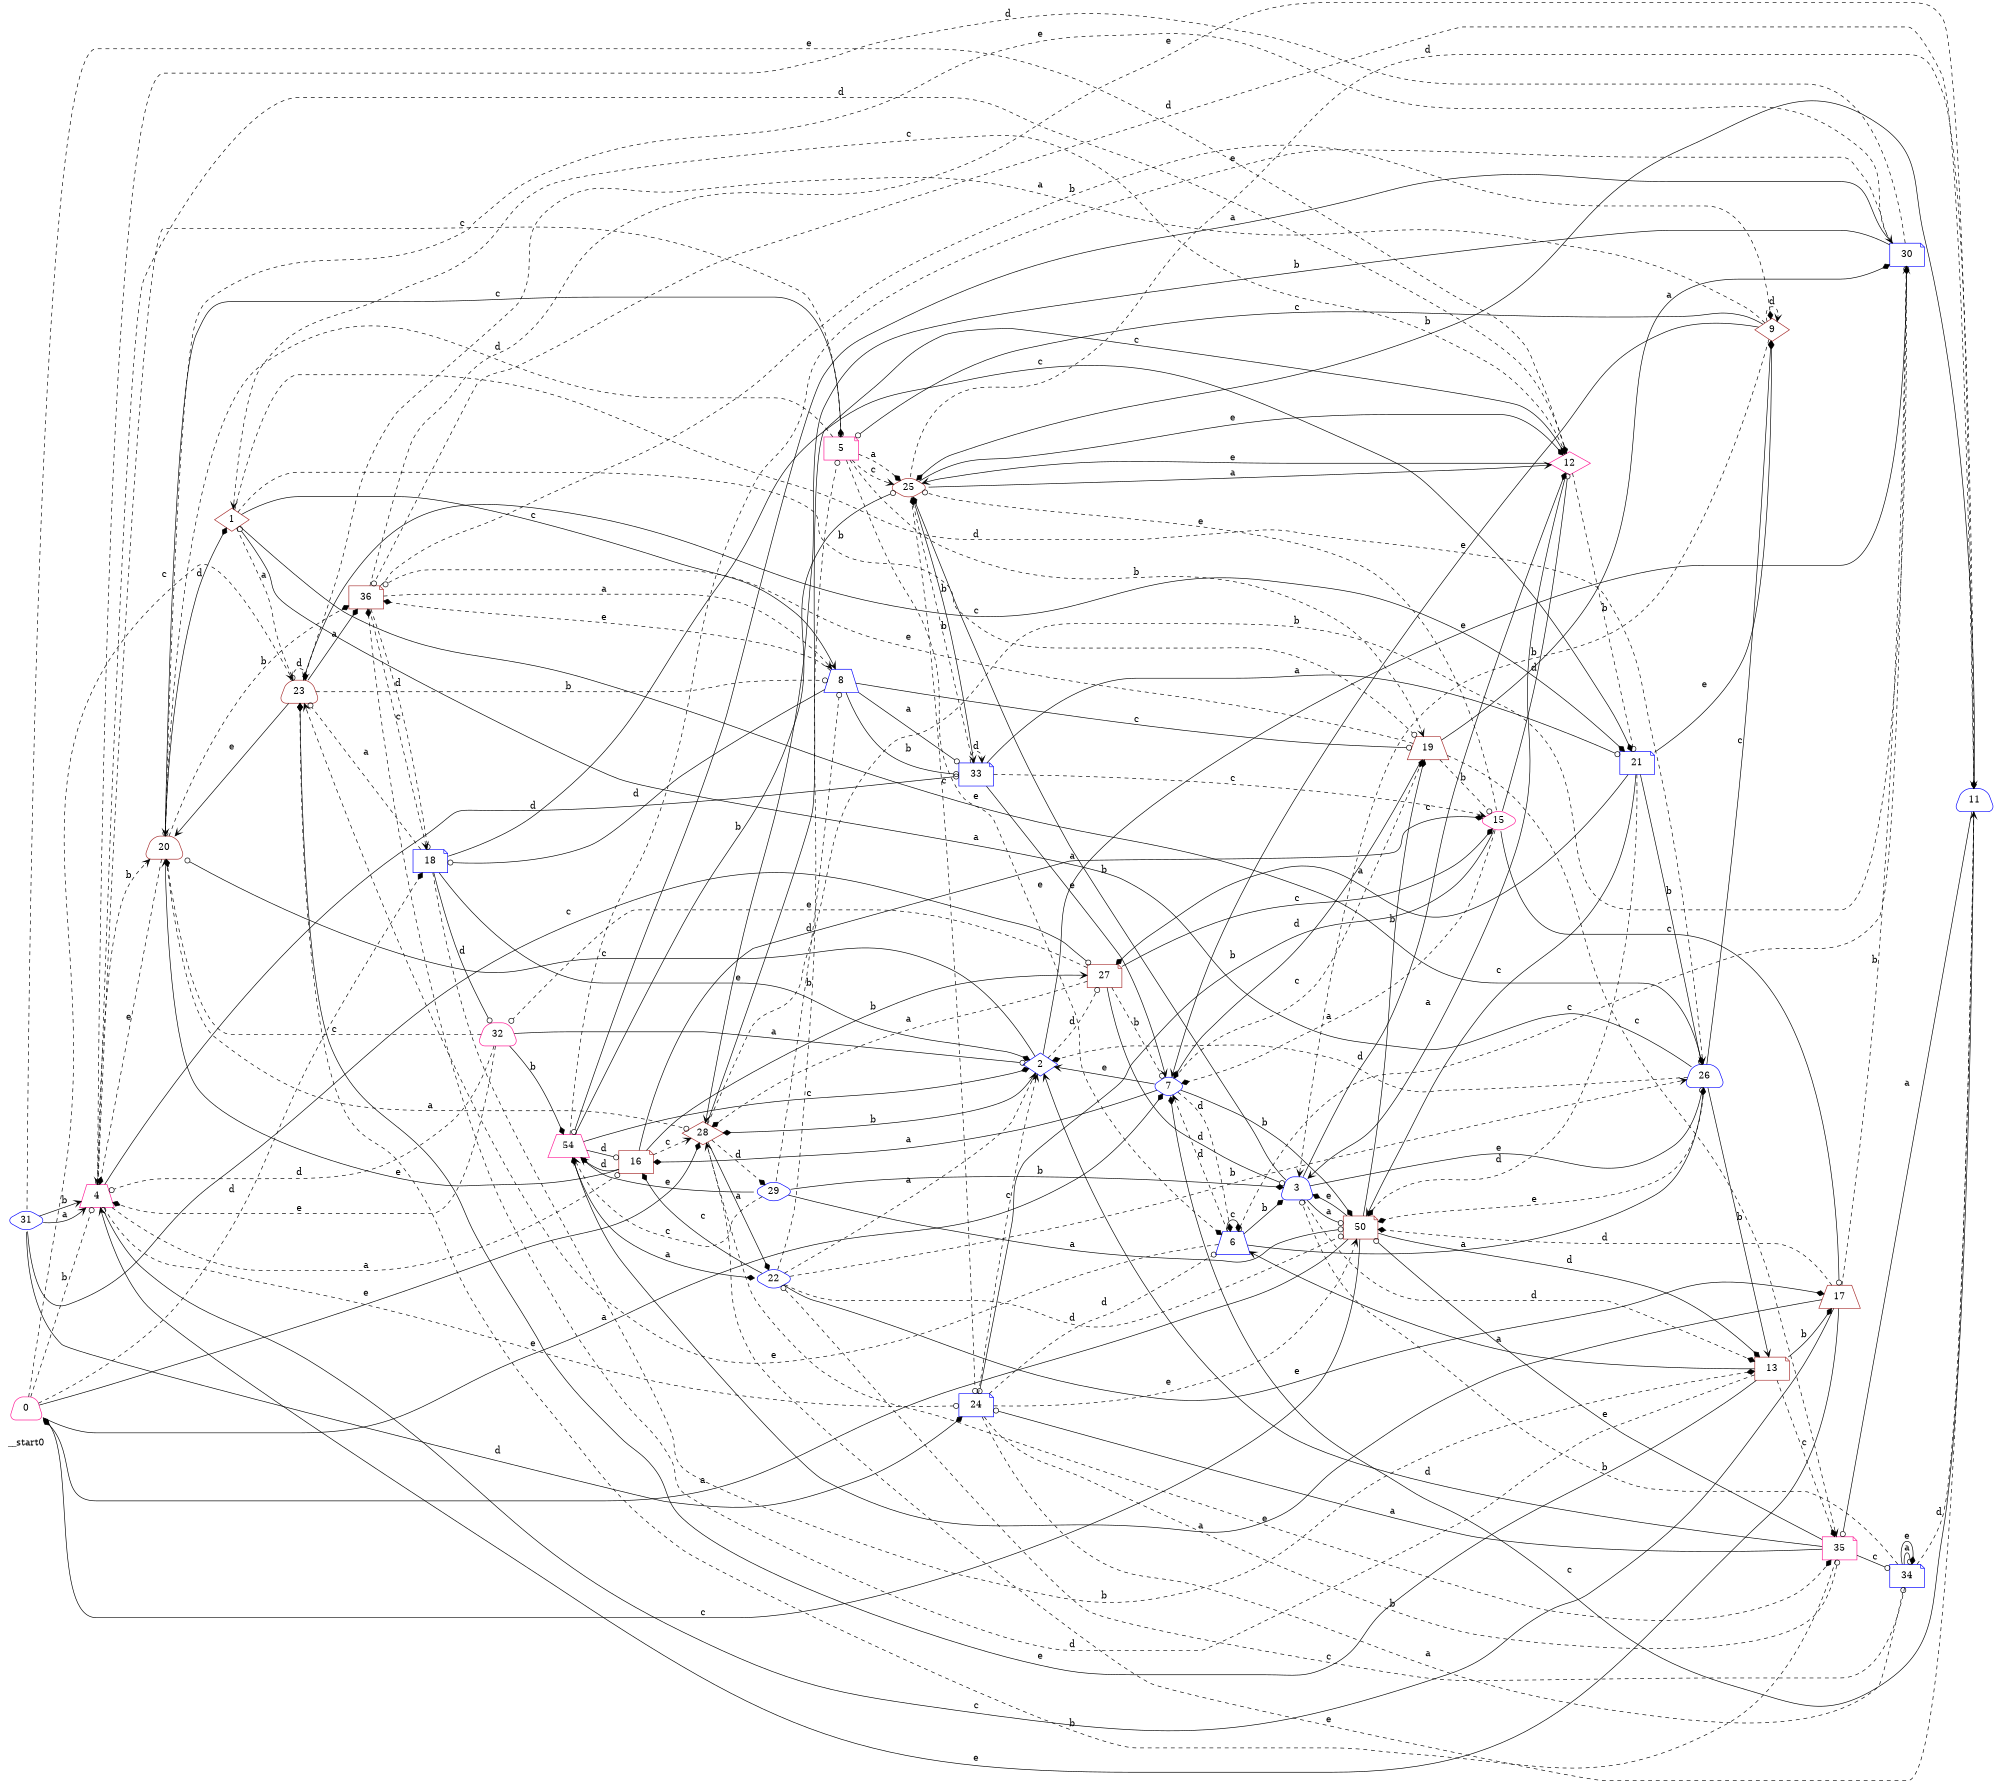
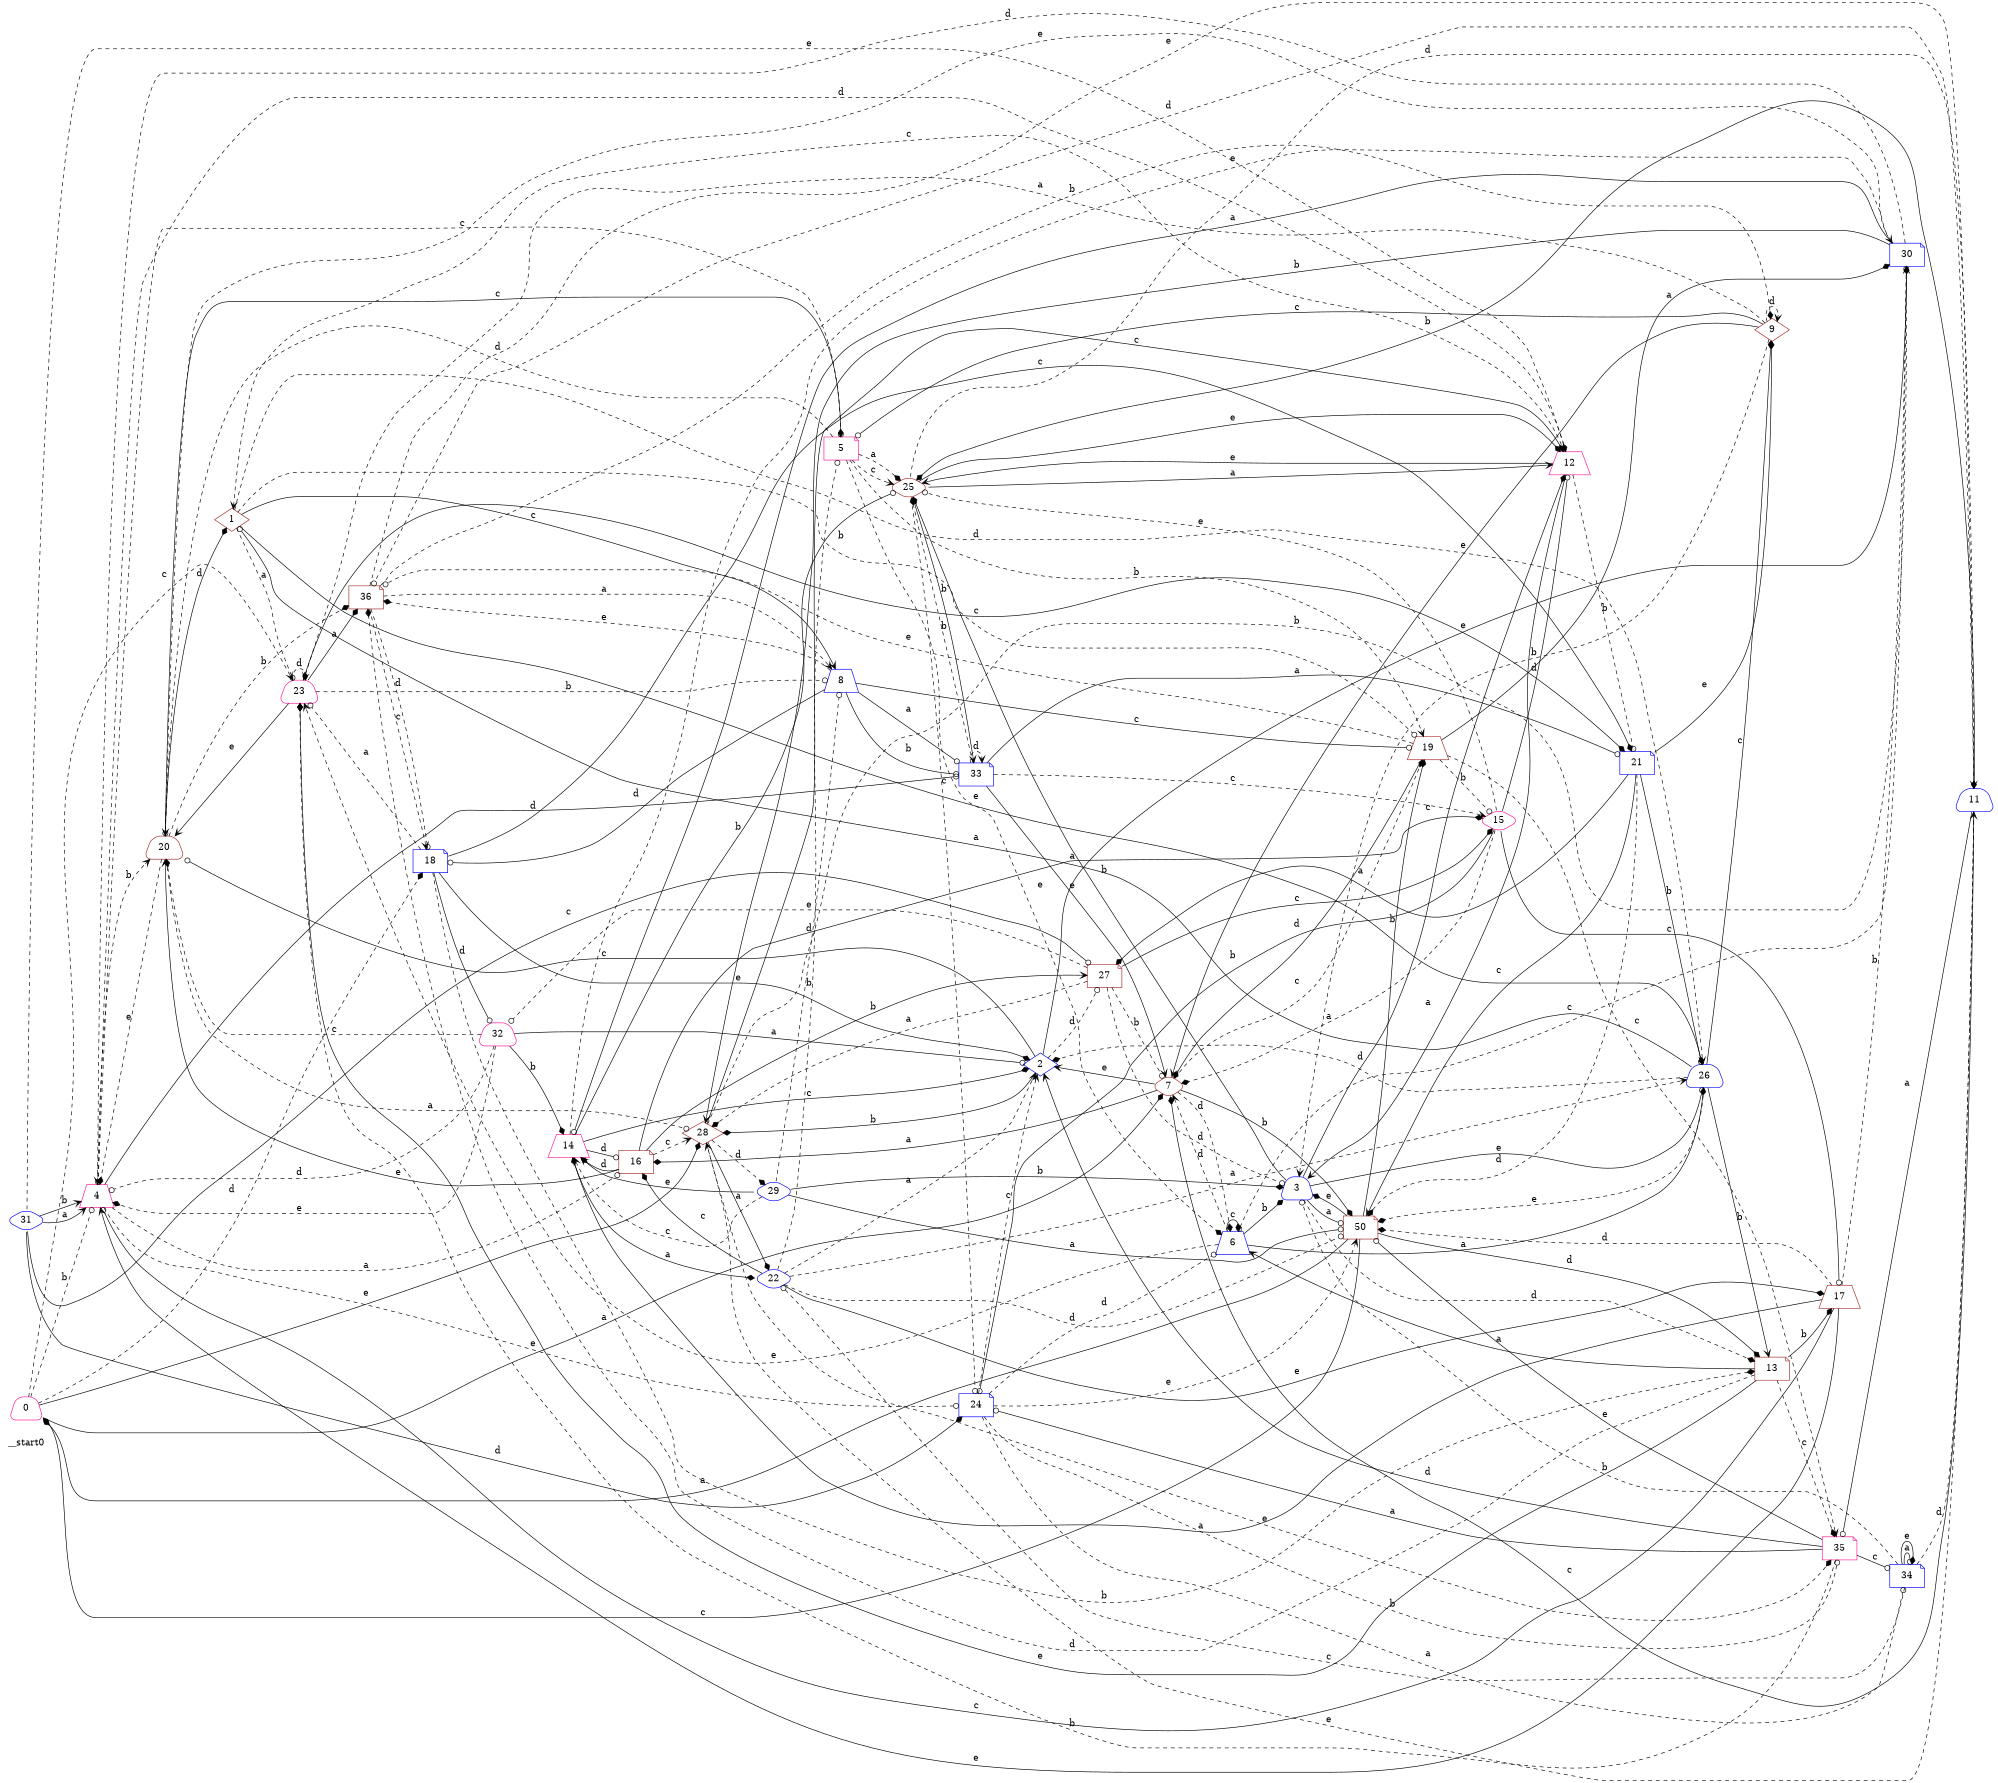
(1570, 463) -> (1570, 463)
(299, 692) -> (299, 692)
(1169, 1086) -> (1169, 1086)
(1160, 1114) -> (1160, 1114)
(569, 1146) -> (569, 1146)
(1233, 1173) -> (1233, 1173)
